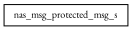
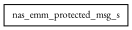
(66, 15) -> (66, 15)
